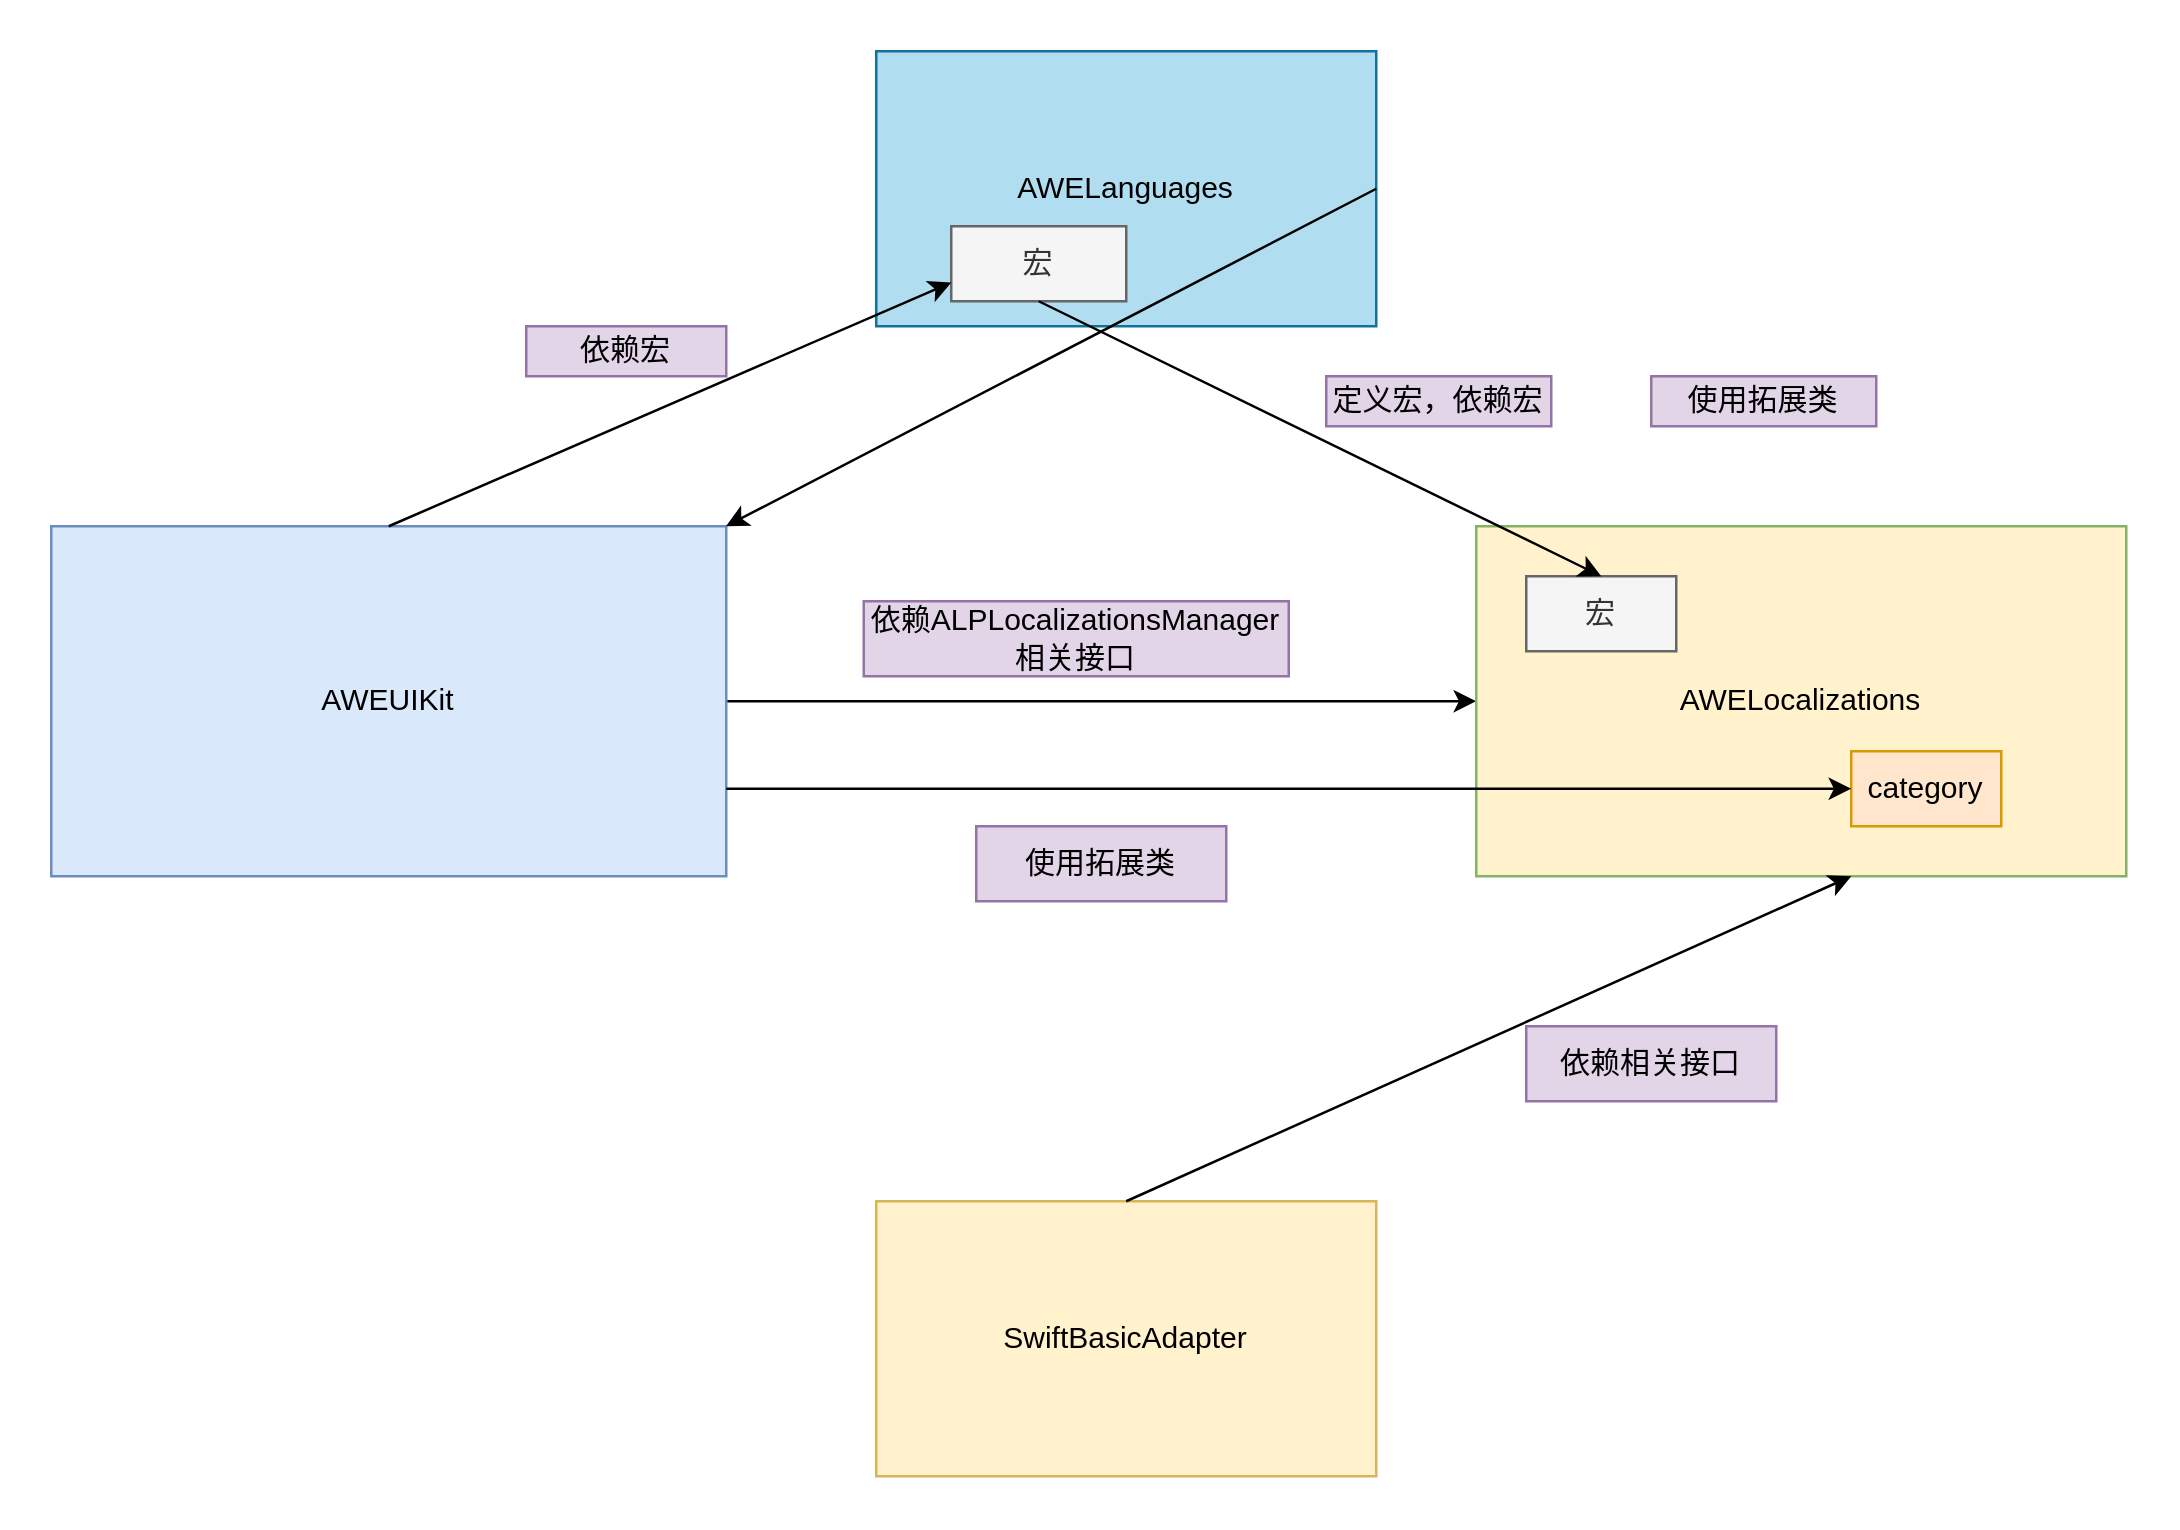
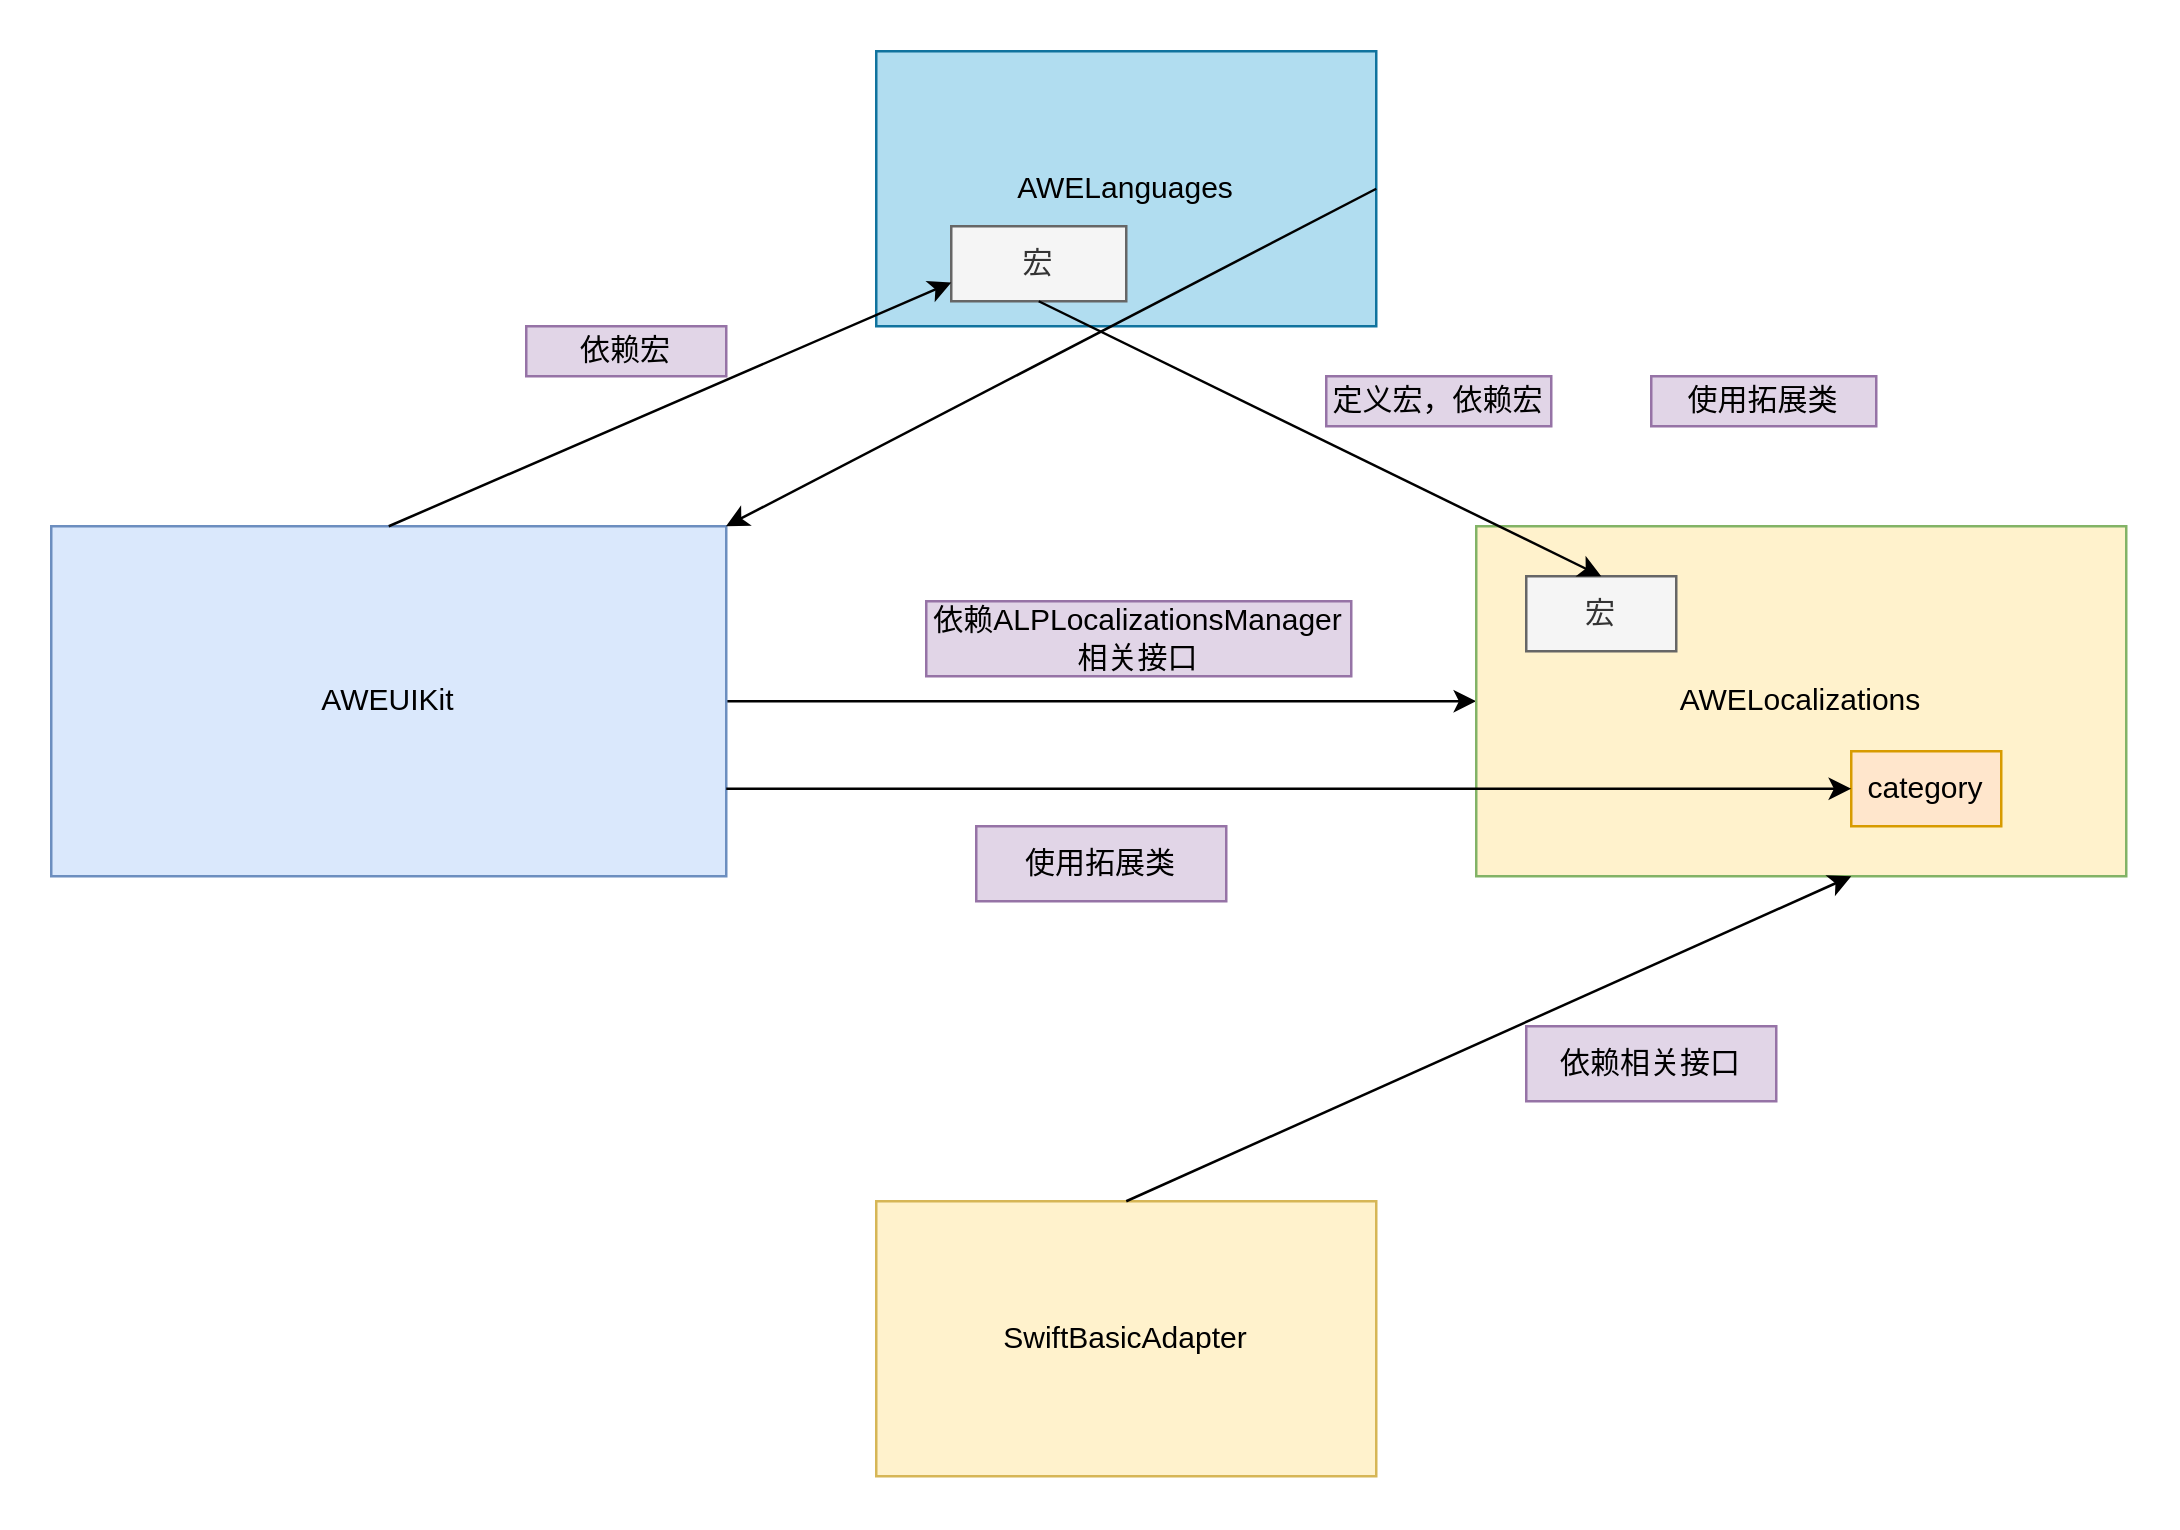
(1076, 639) -> (1139, 639)
